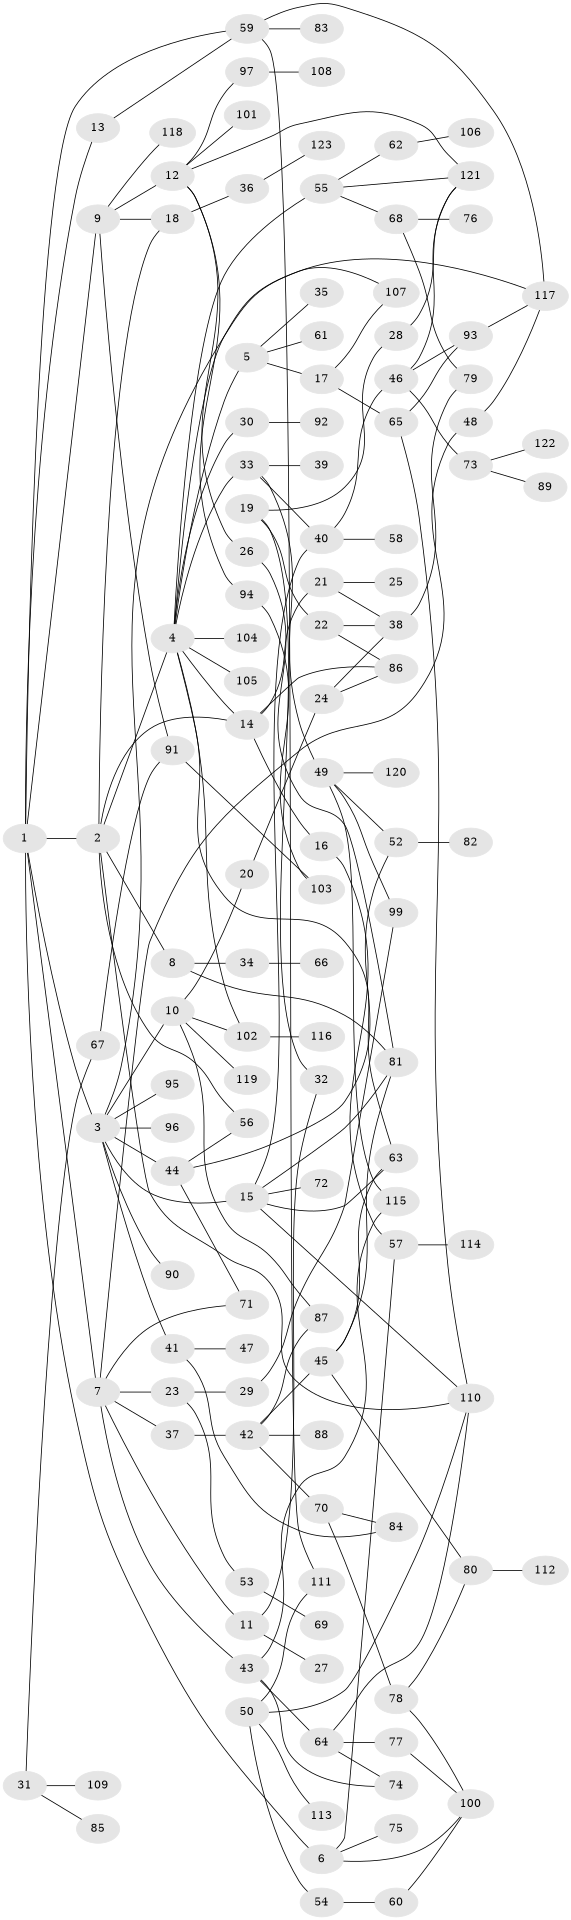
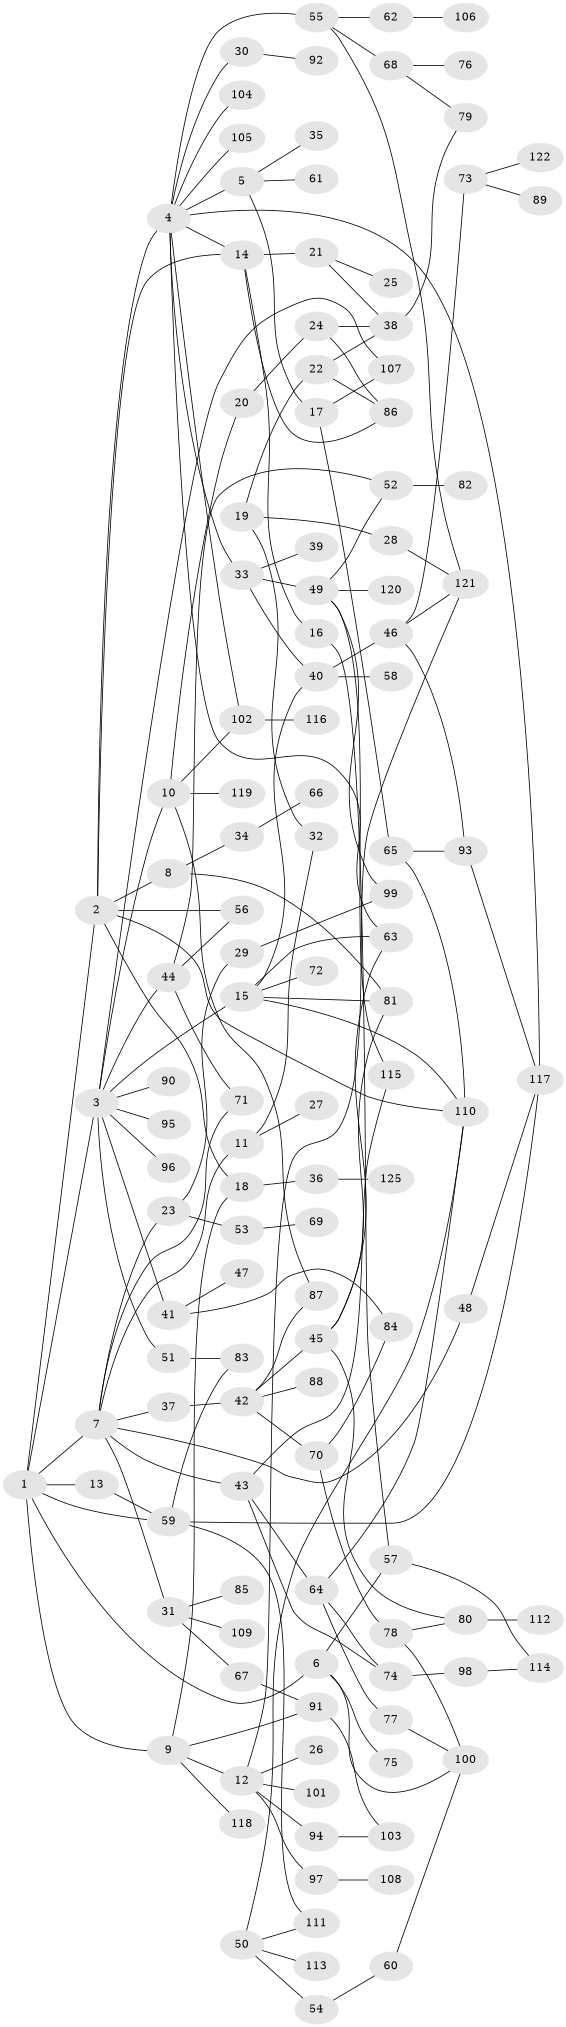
(322, 146) -> (391, 1179)
(315, 808) -> none
none -> (169, 1358)
none -> (136, 1513)
none -> (466, 1672)
